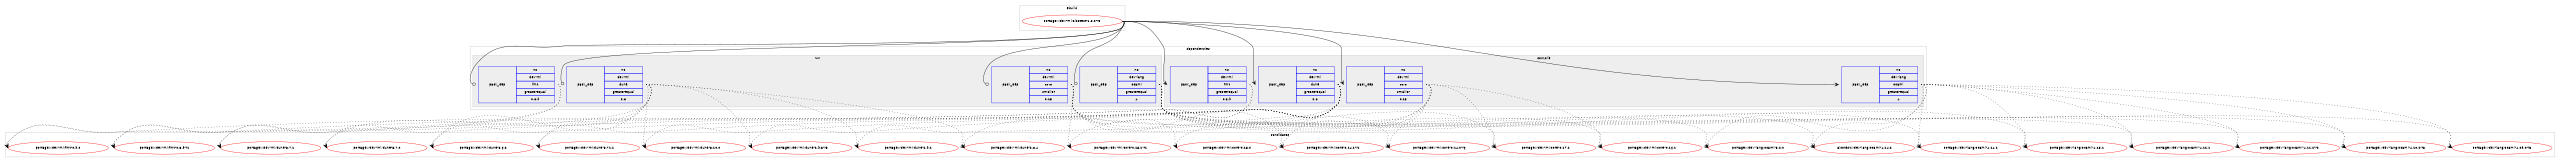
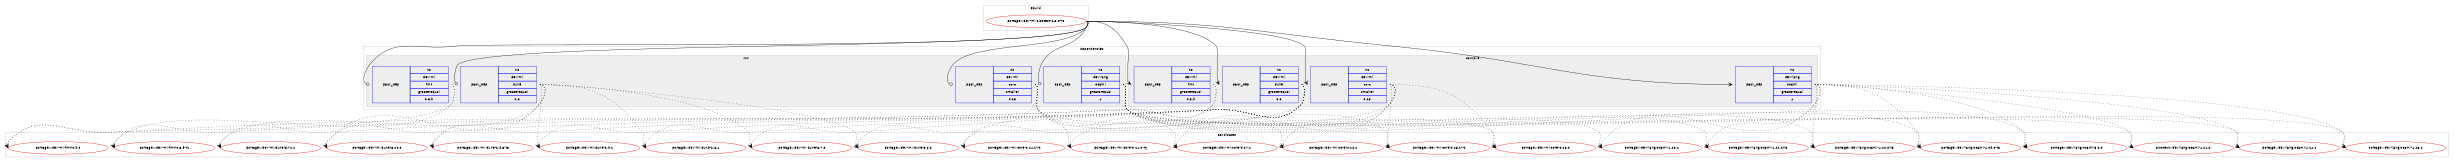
(271, 148) -> none
